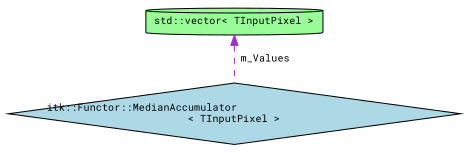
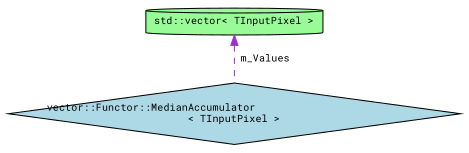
(234, 114) -> (234, 114)
